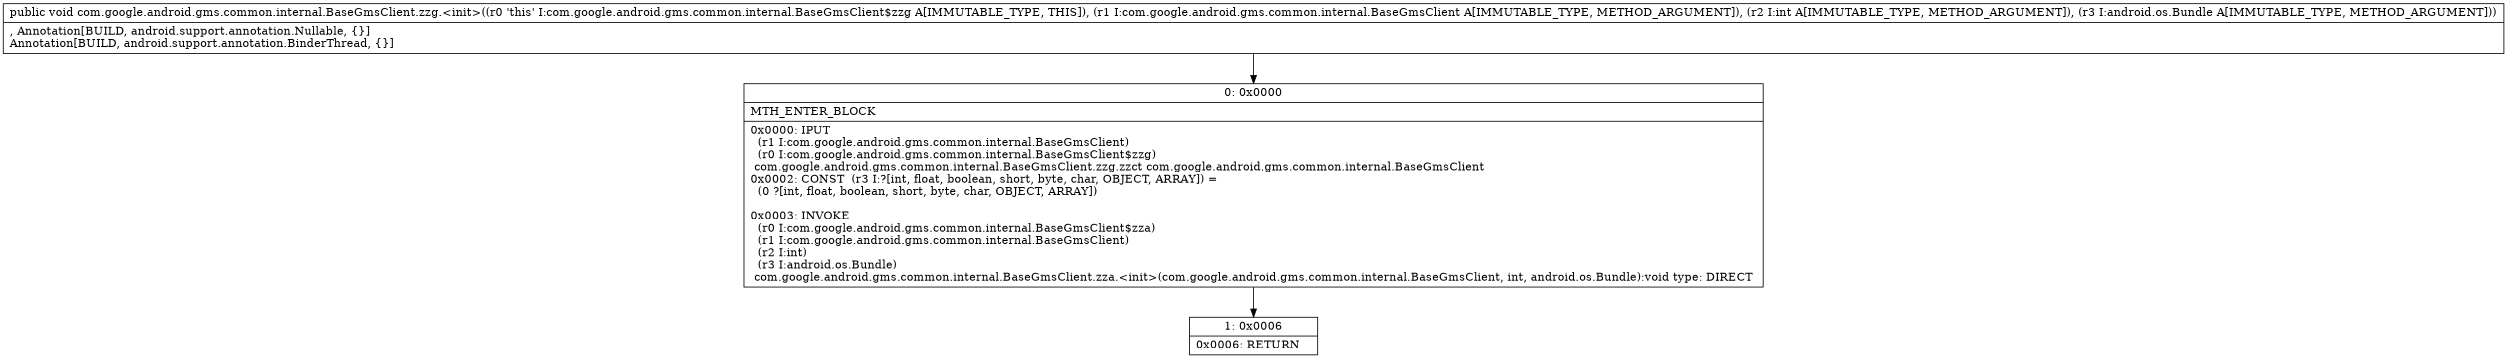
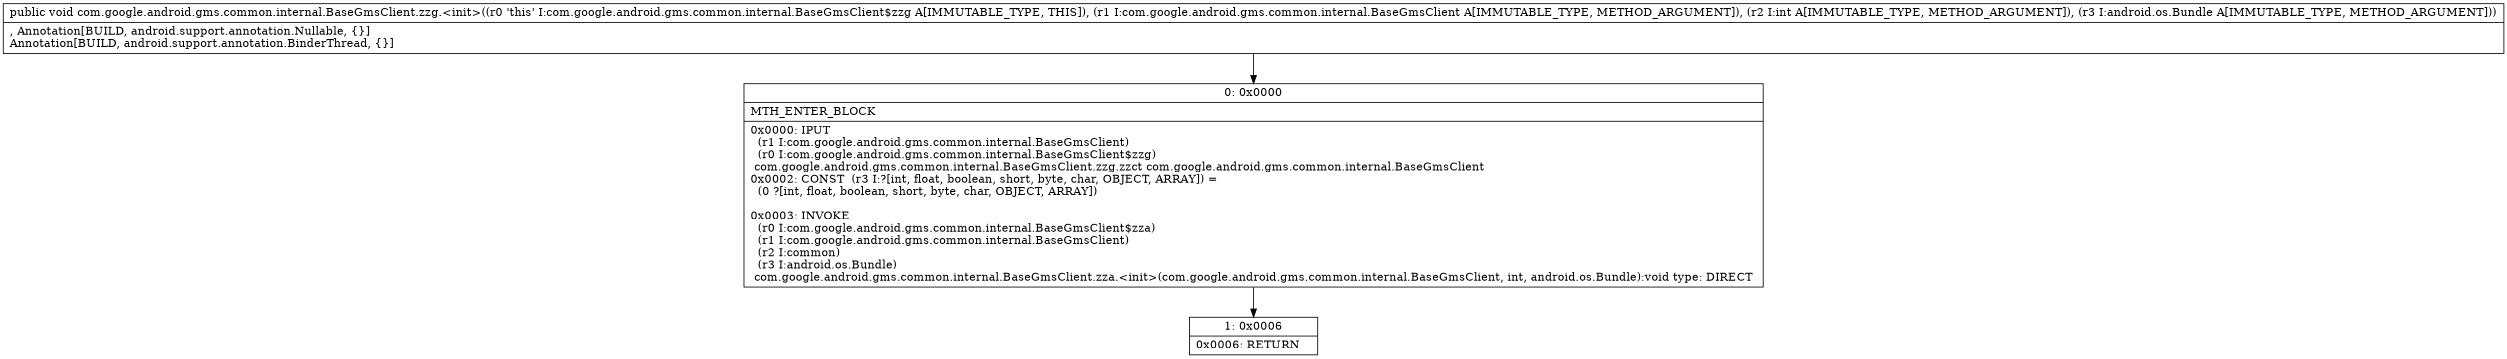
(779, 253) -> (795, 253)
